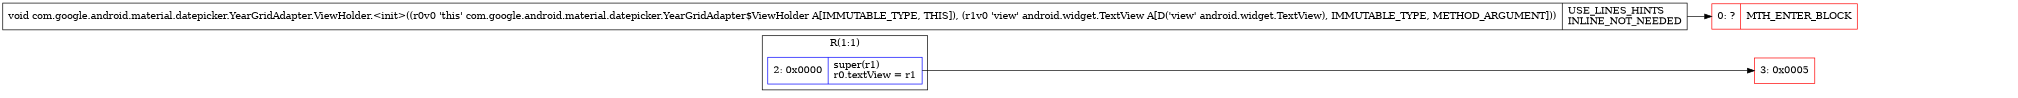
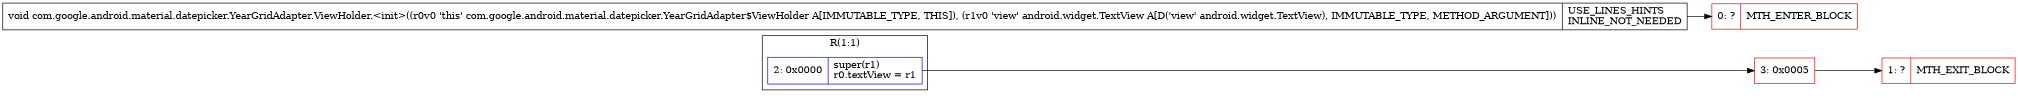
none -> (1949, 71)
